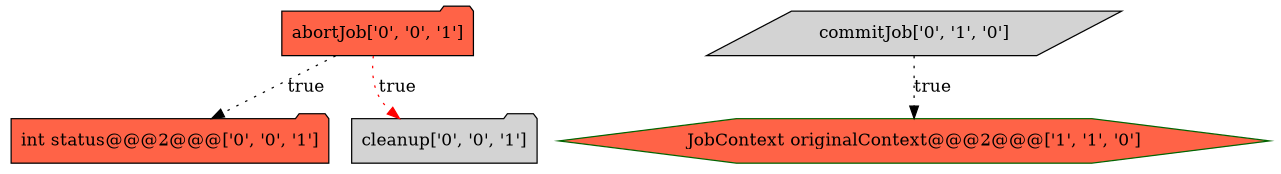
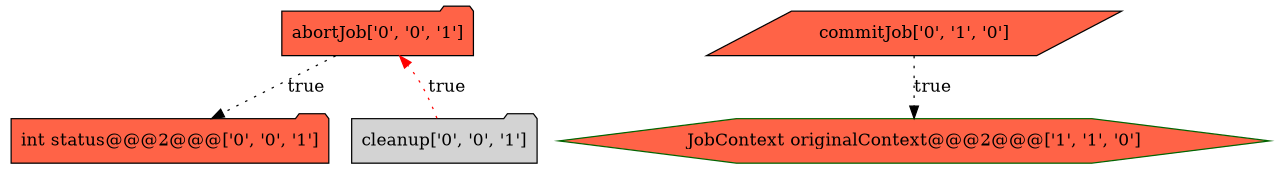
(914, 33) -> (914, 33)
(375, 85) -> (425, 91)
